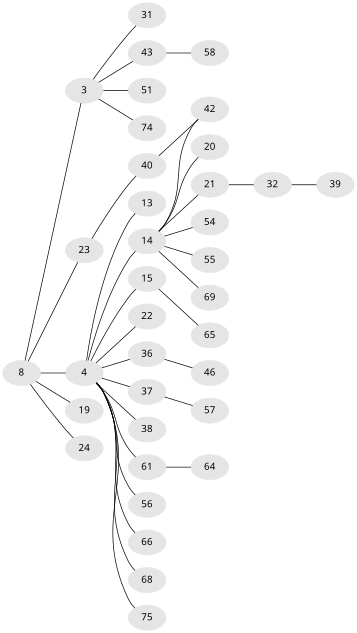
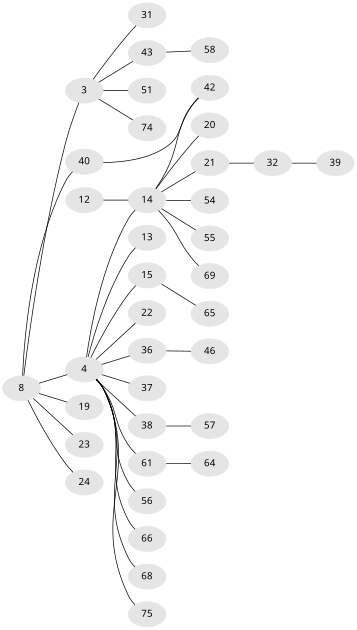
none -> (84, 200)
(112, 206) -> (32, 291)
(179, 401) -> (179, 426)
